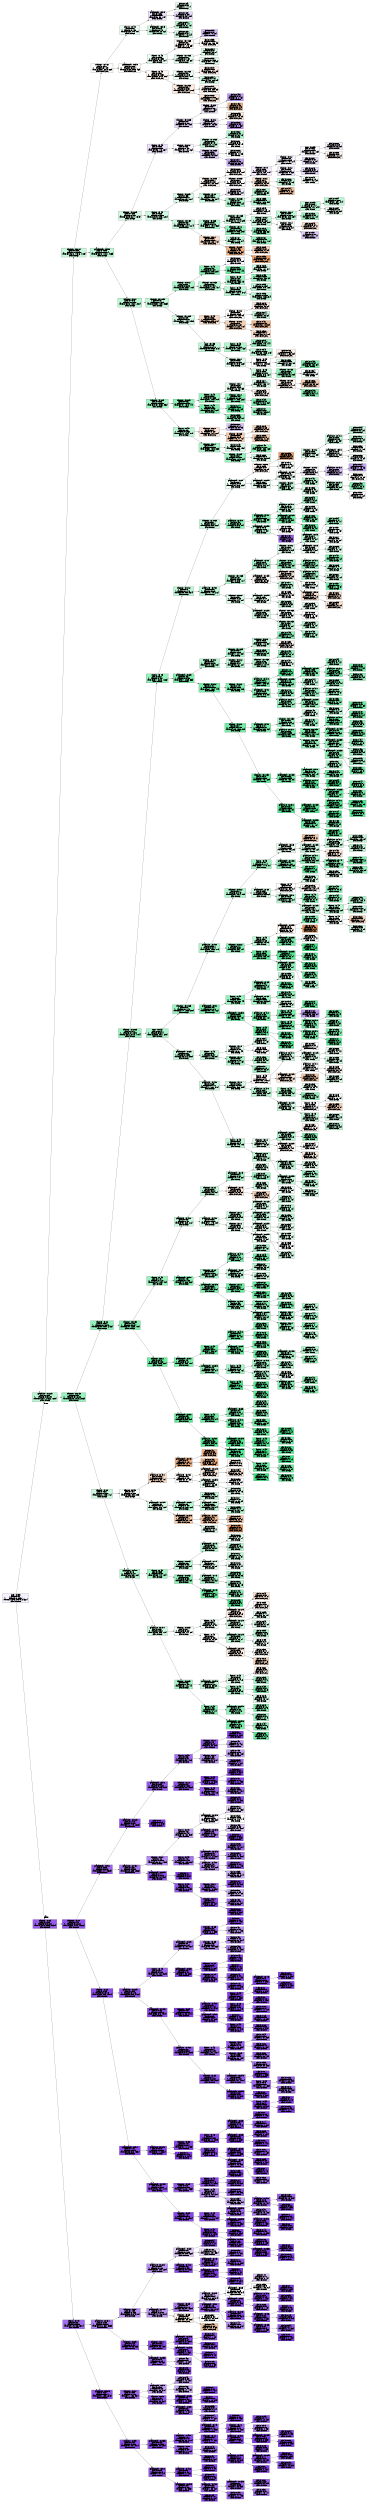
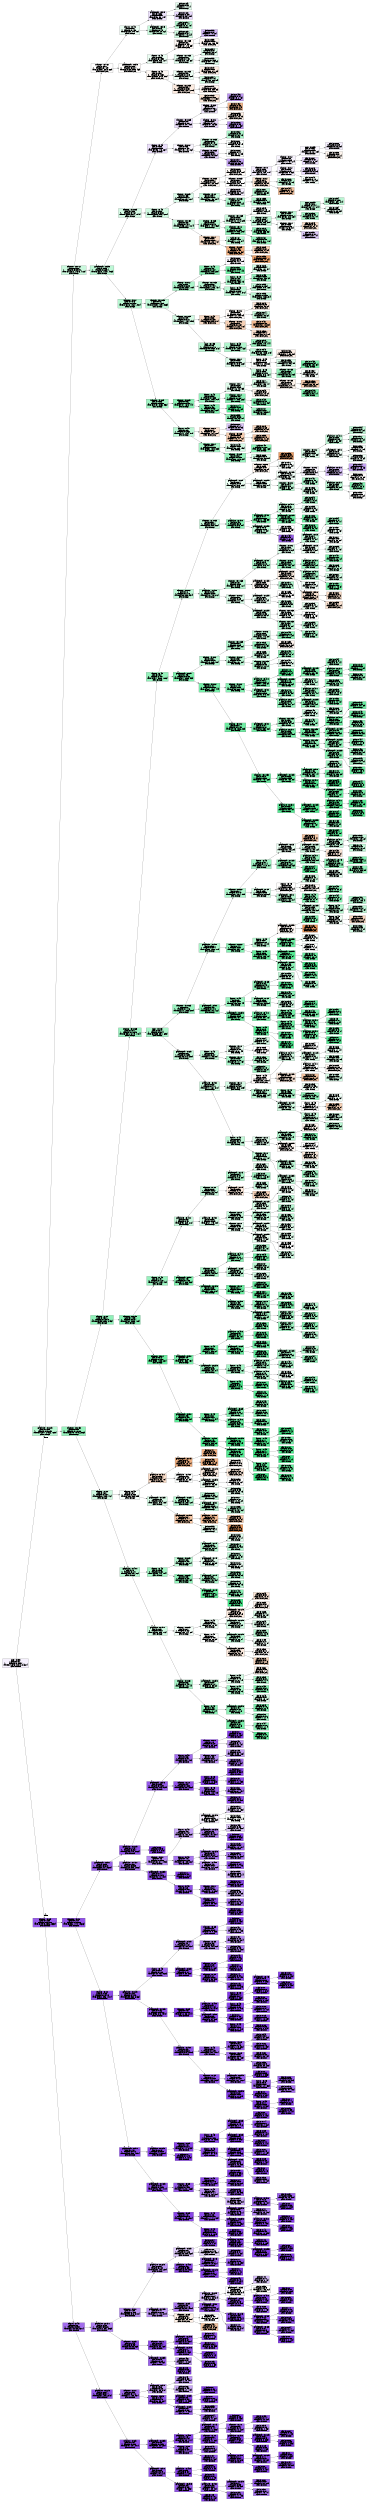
none -> (261, 655)
(310, 947) -> (310, 947)
(310, 1014) -> (310, 1013)
